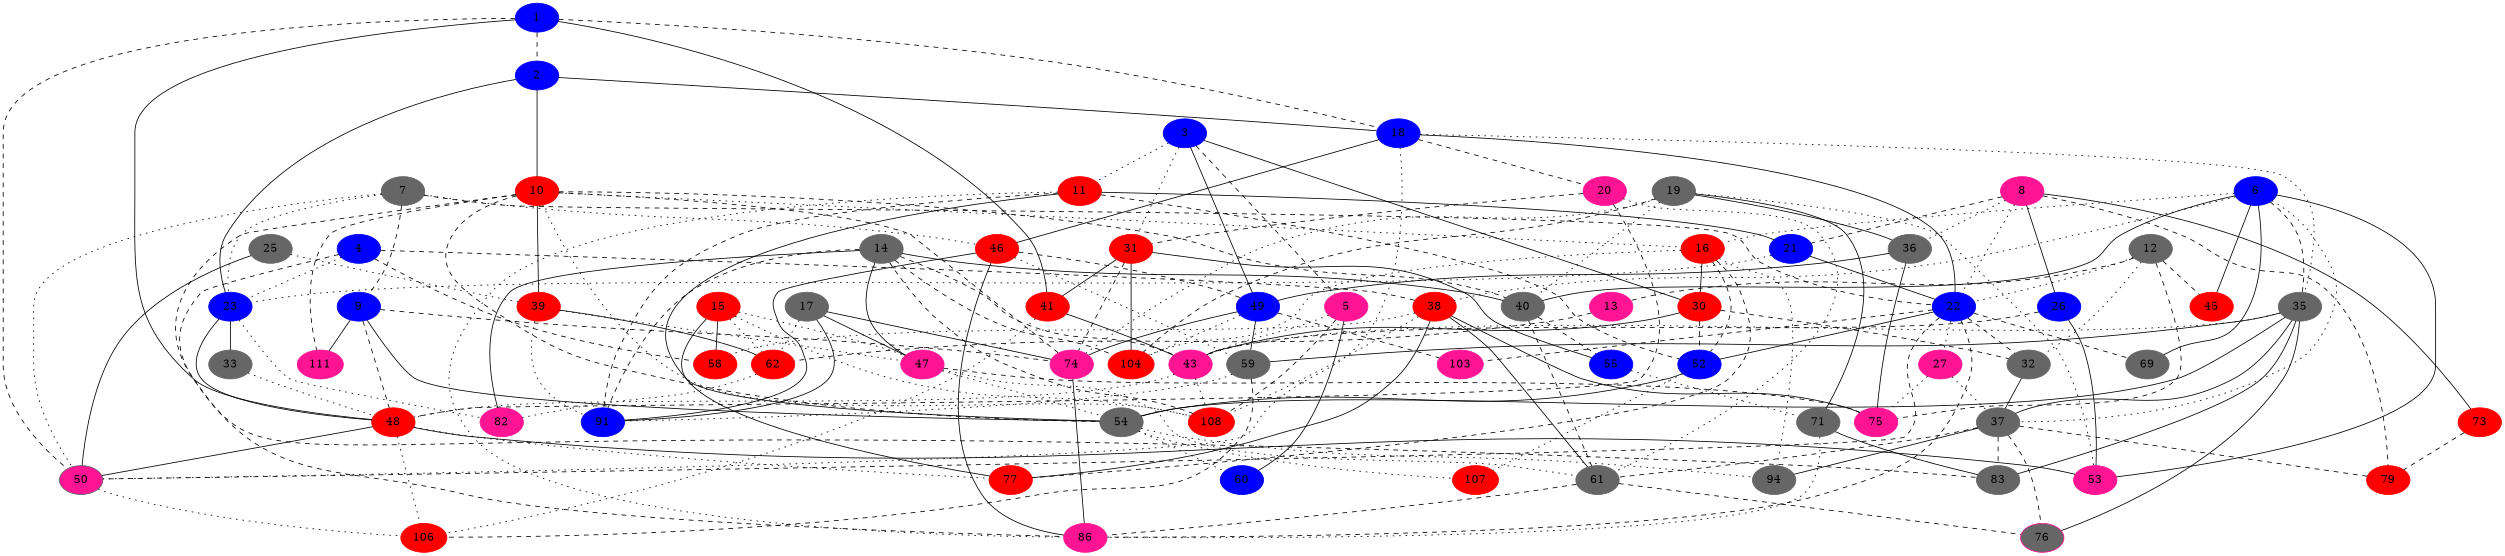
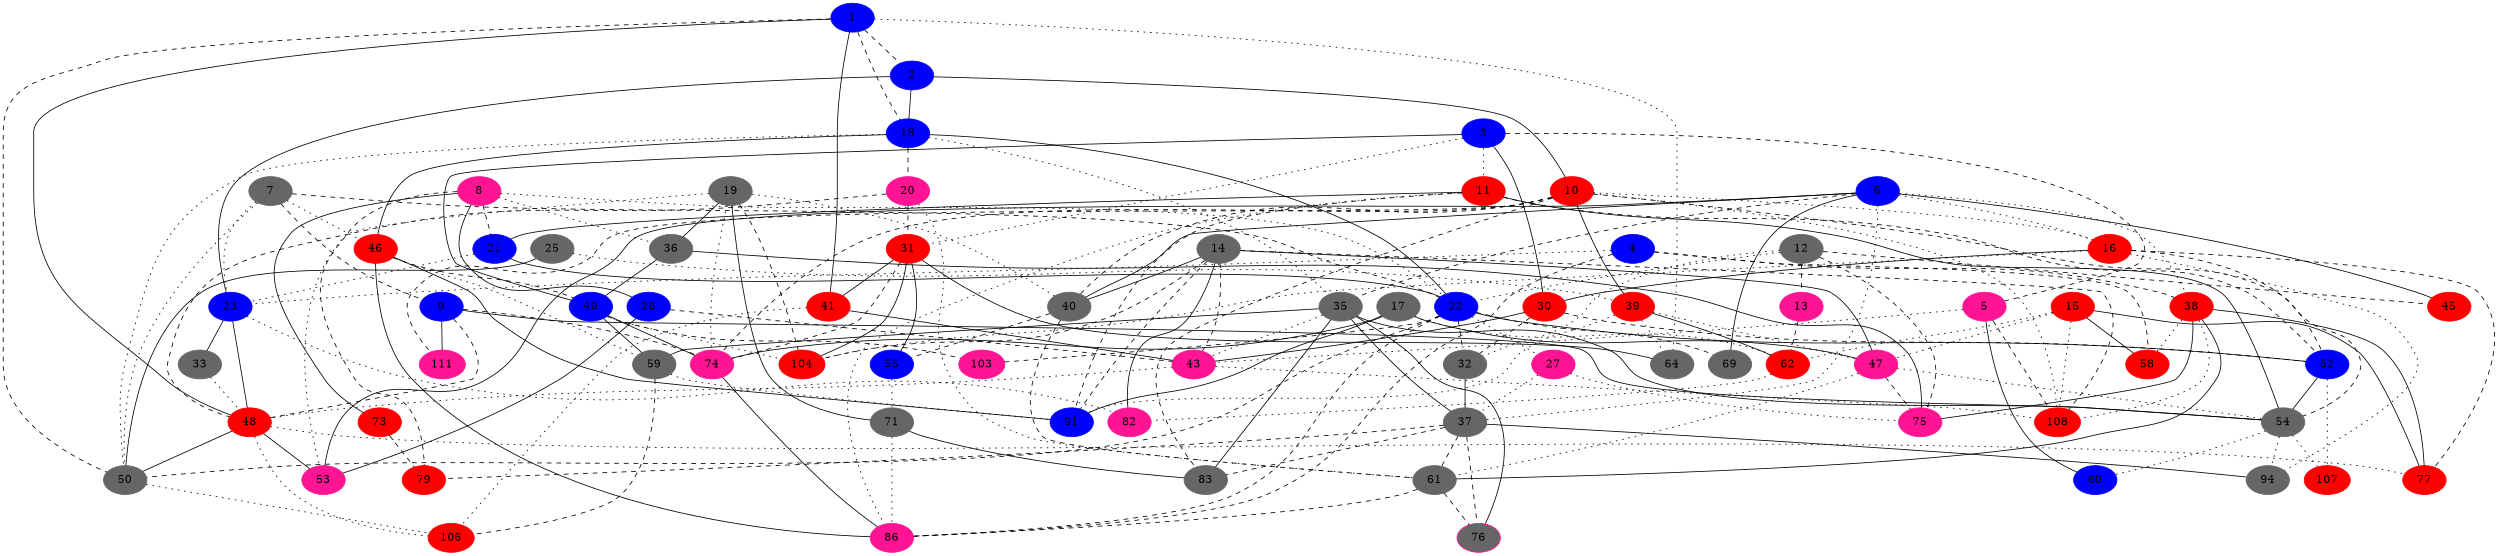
none -> (1672, 364)
(81, 480) -> (125, 480)
